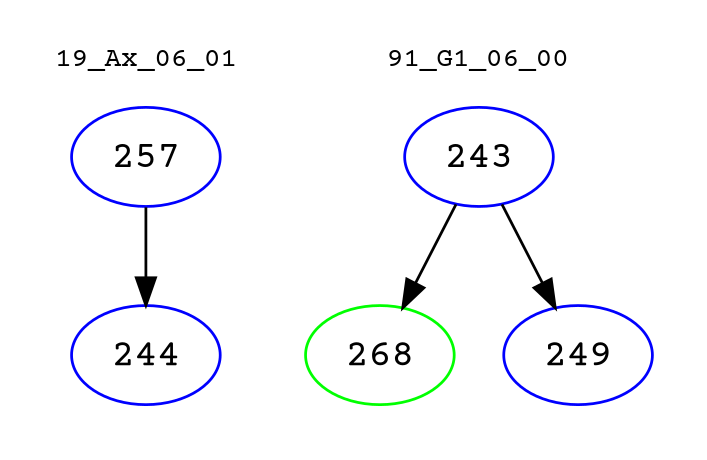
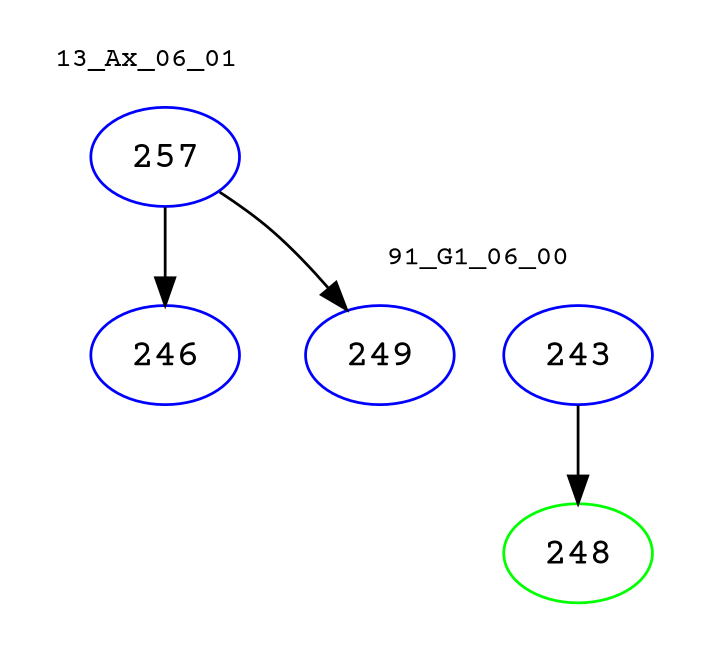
(147, 59) -> (147, 59)
(522, 244) -> (301, 258)
(146, 355) -> (165, 355)
(380, 355) -> (578, 553)
